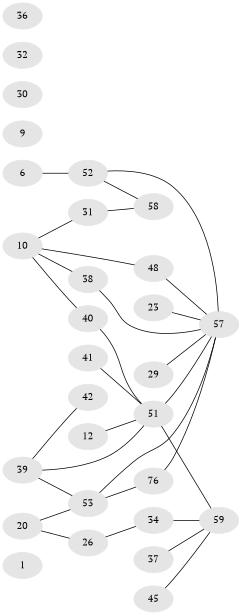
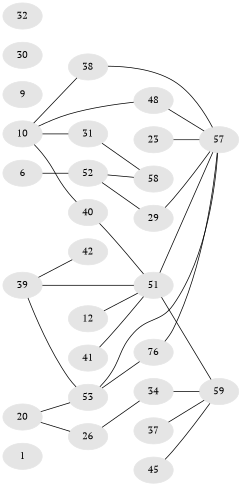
(23, 16) -> none
(194, 213) -> (121, 196)
